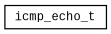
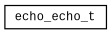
(56, 17) -> (56, 17)
